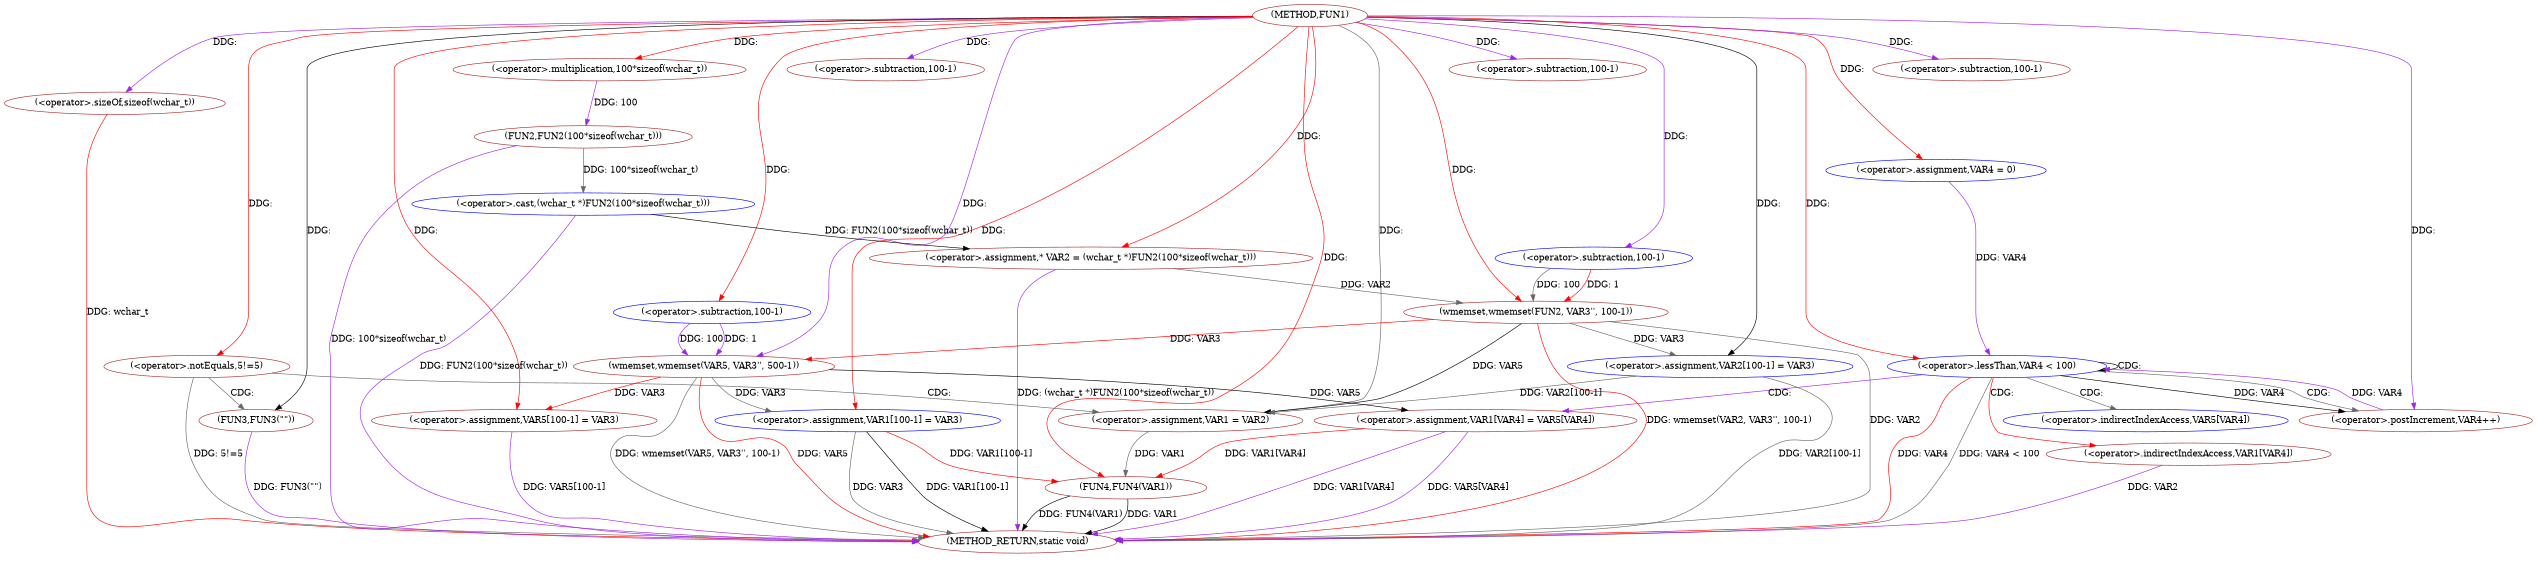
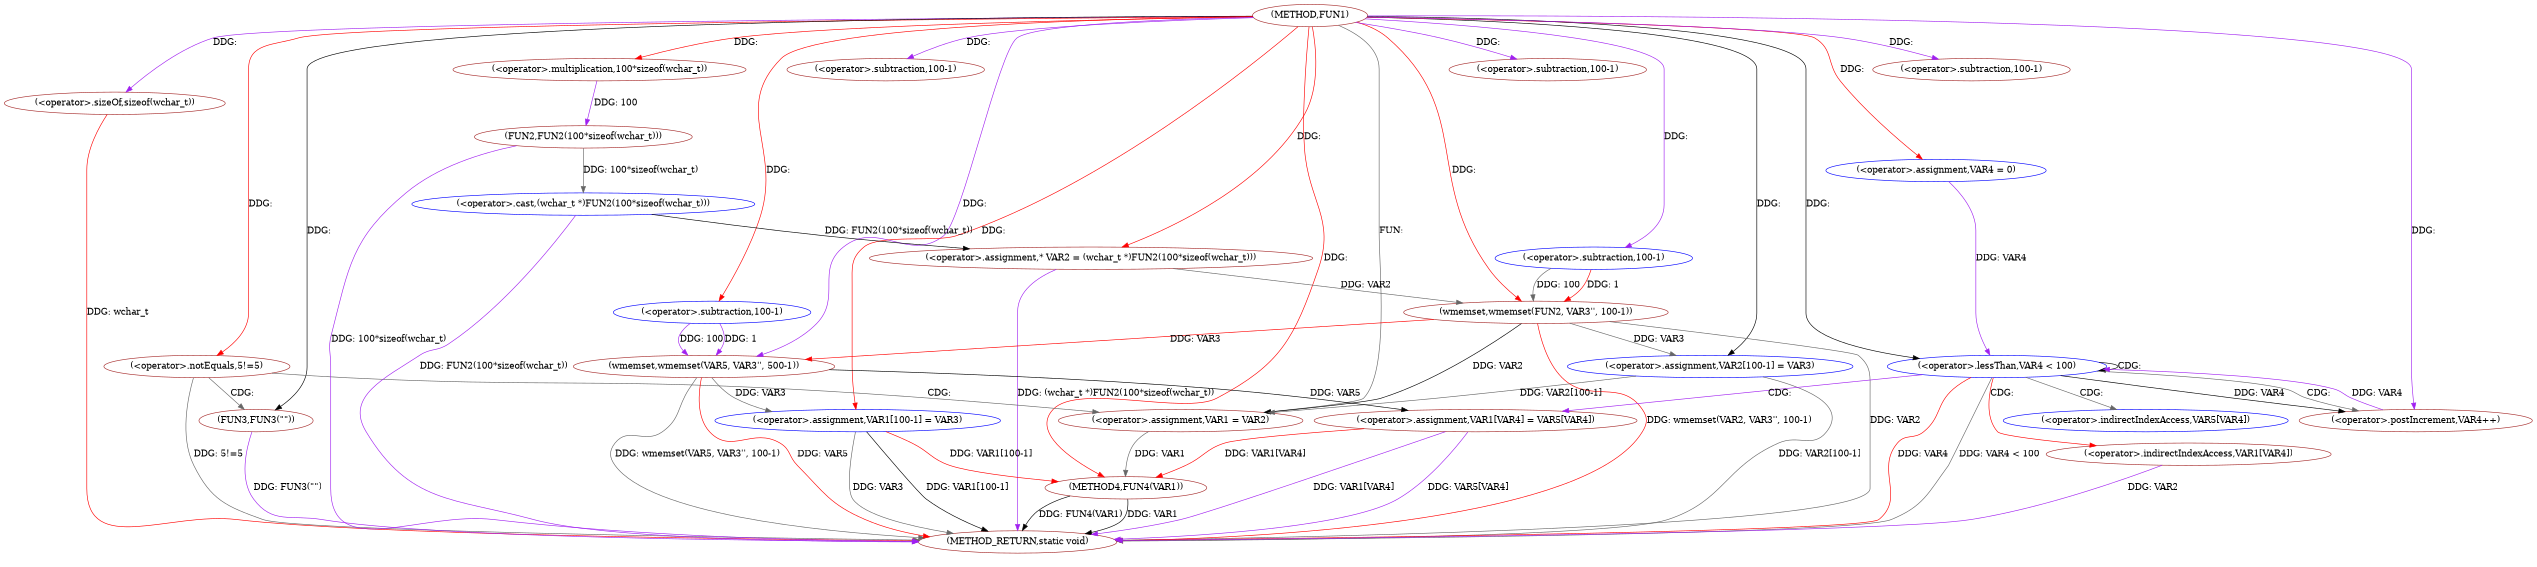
(1772, 48) -> (1772, 48)
(1393, 231) -> (1393, 231)
(1498, 366) -> (1498, 366)
(514, 421) -> none
(1126, 488) -> (1126, 488)
